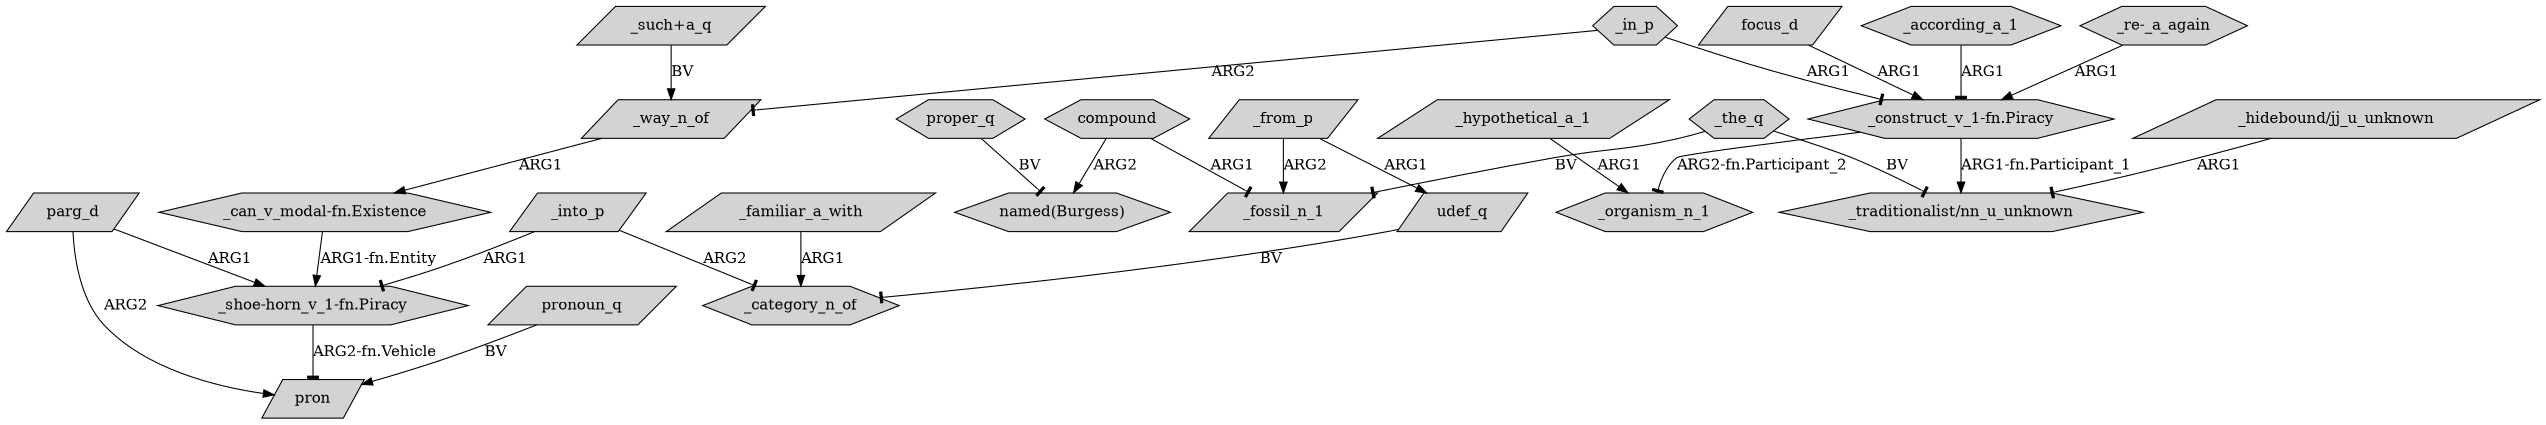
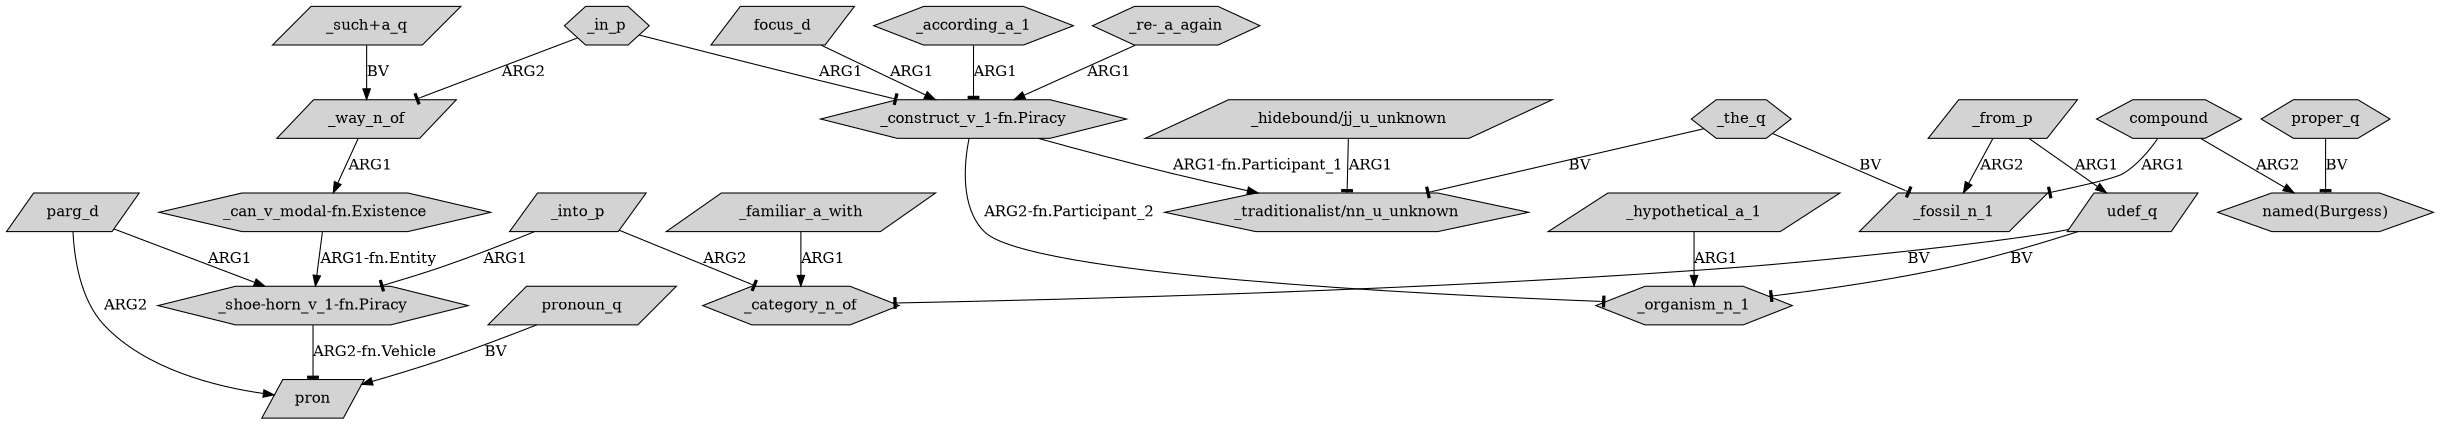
none -> (1928, 272)
